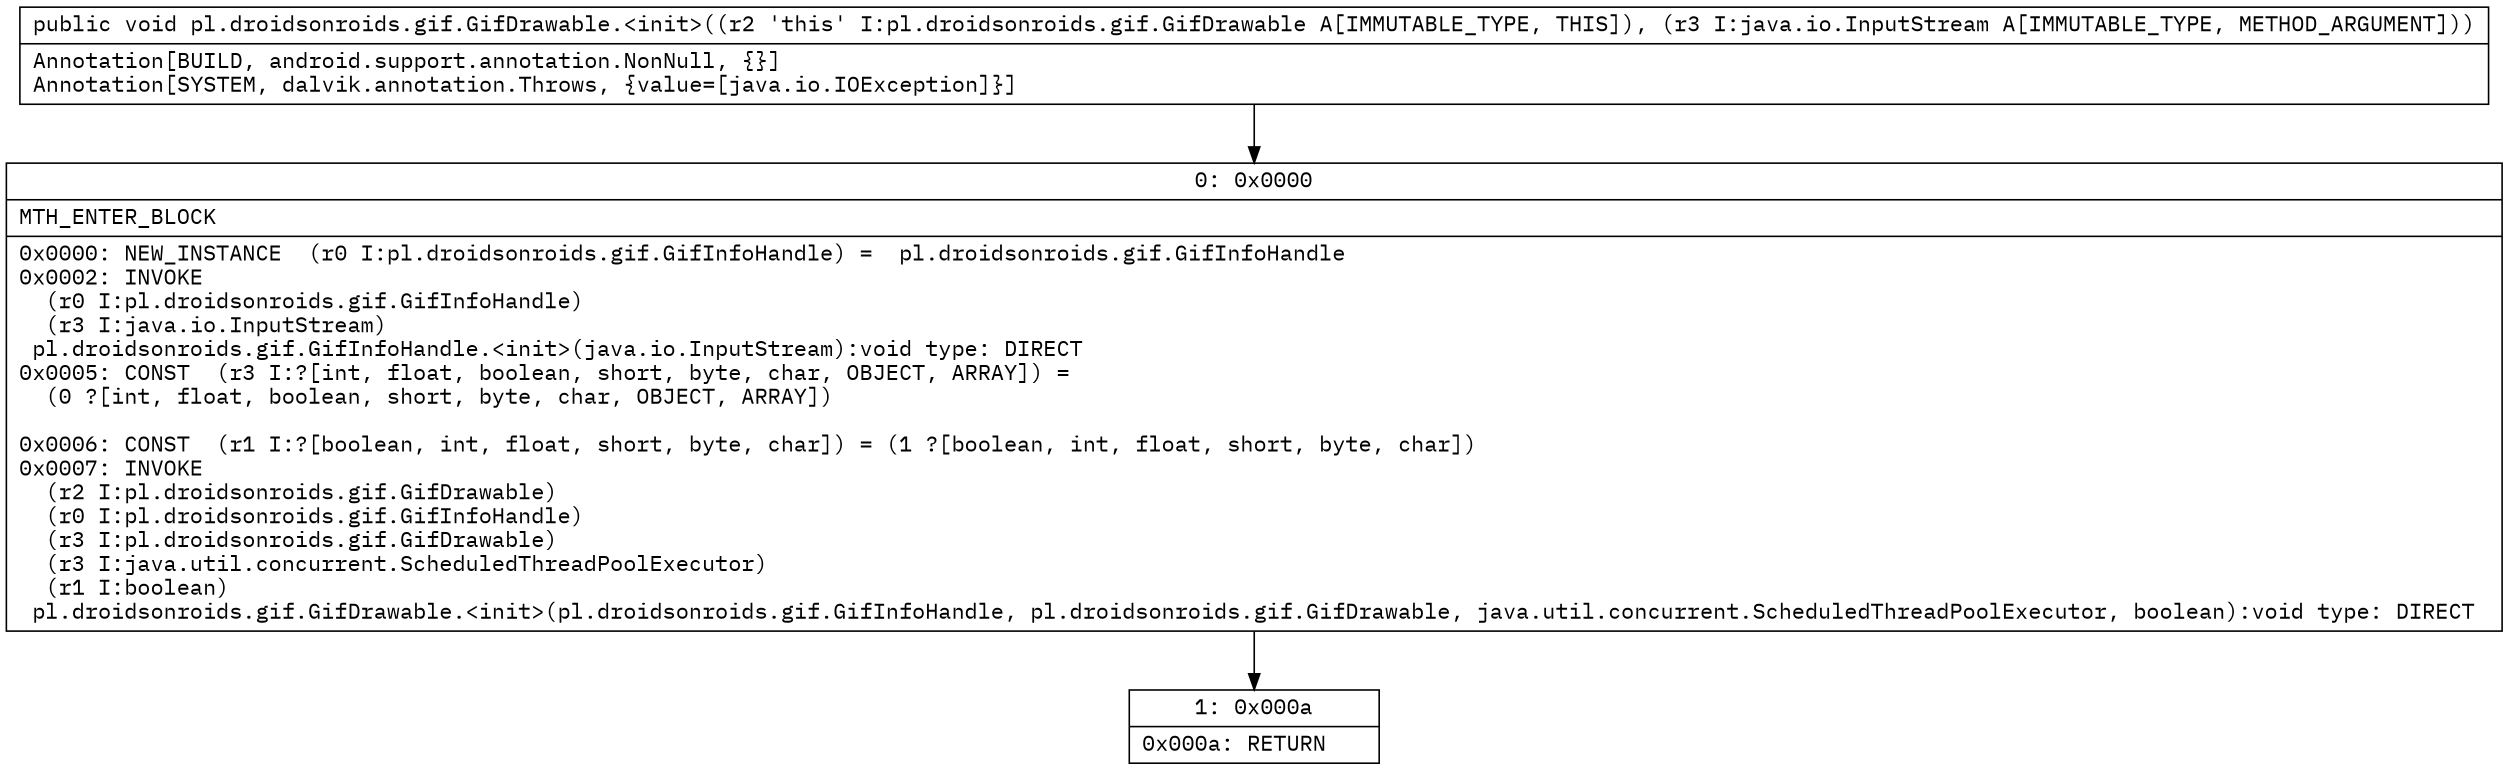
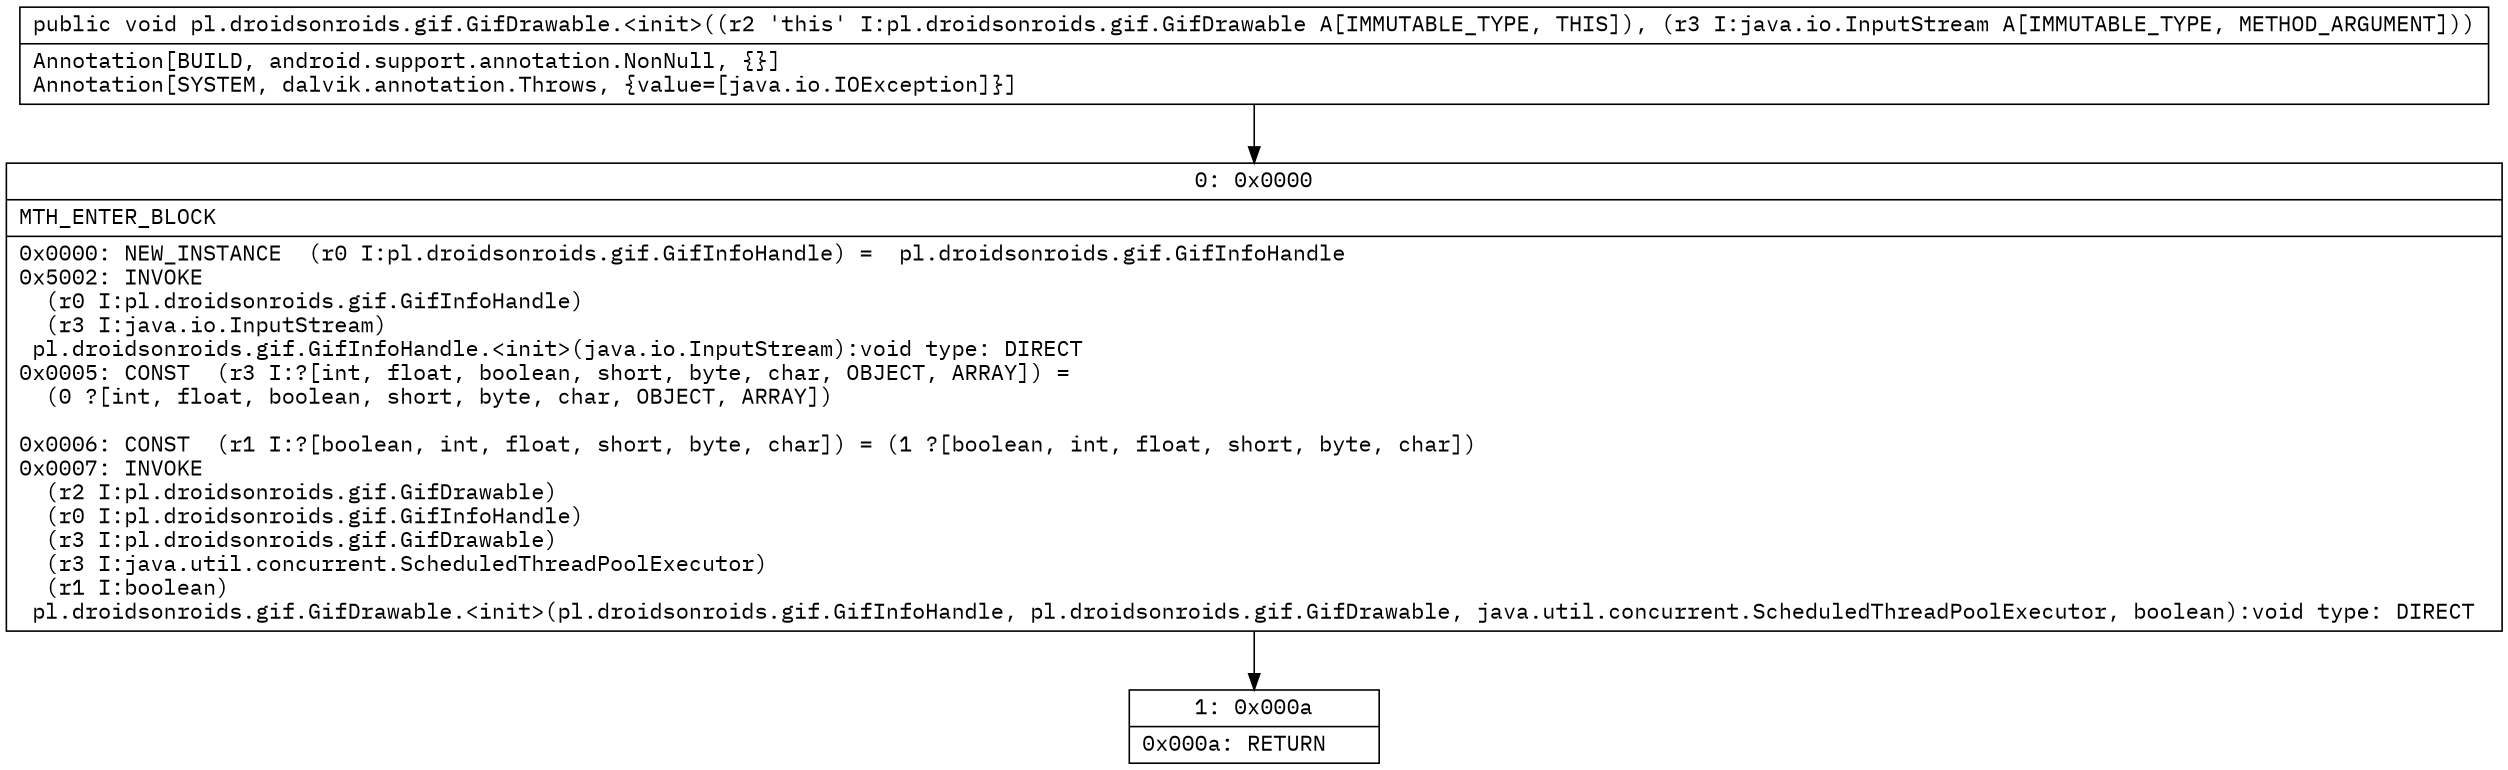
(125, 278) -> (125, 278)
